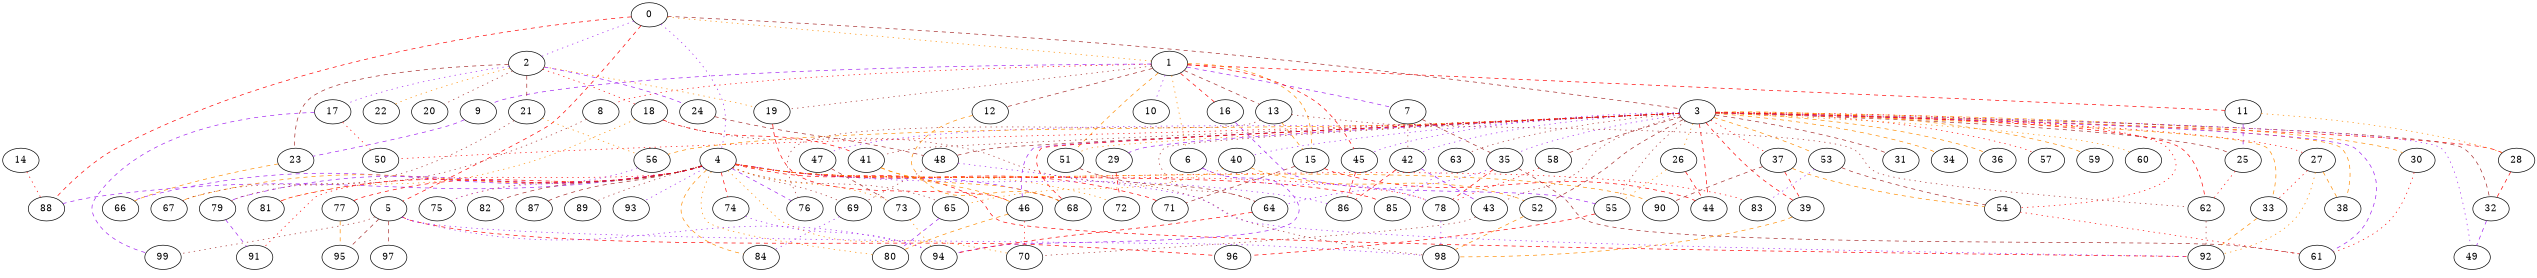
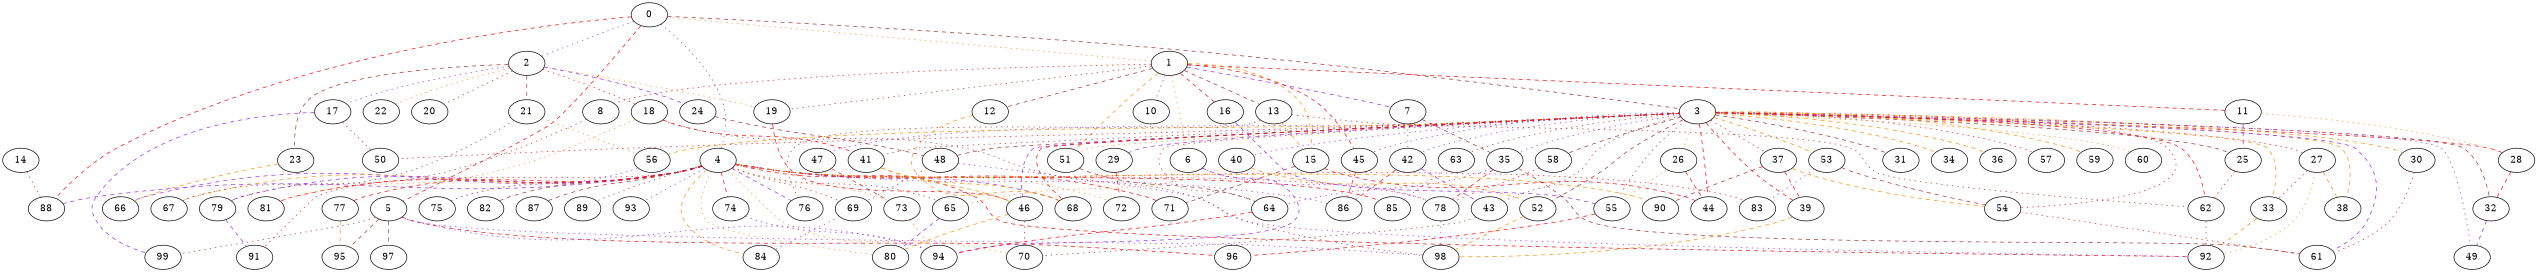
(478, 112) -> none
